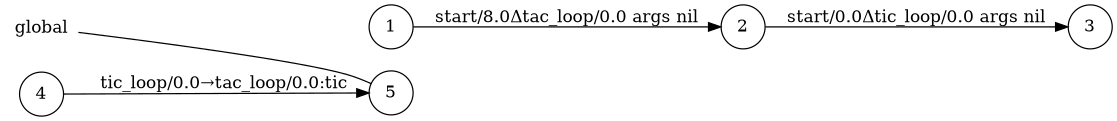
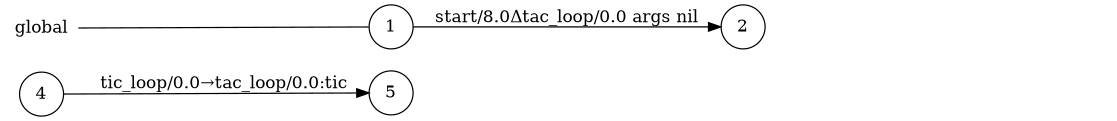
(1090, 27) -> none
(226, 52) -> (224, 27)
